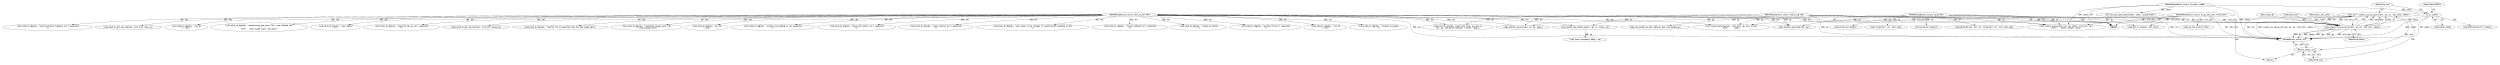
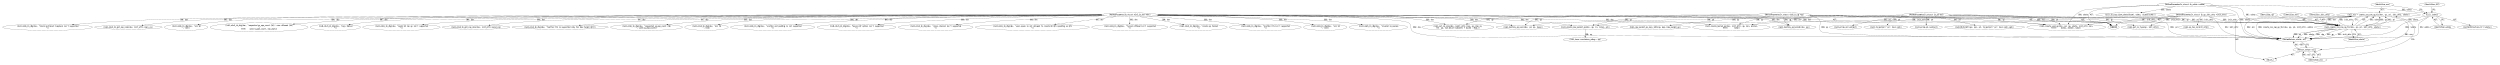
(2432, 5) -> (2432, 5)
(1416, 18) -> (1335, 16)
(1854, 19) -> (1751, 22)
none -> (2260, 21)
